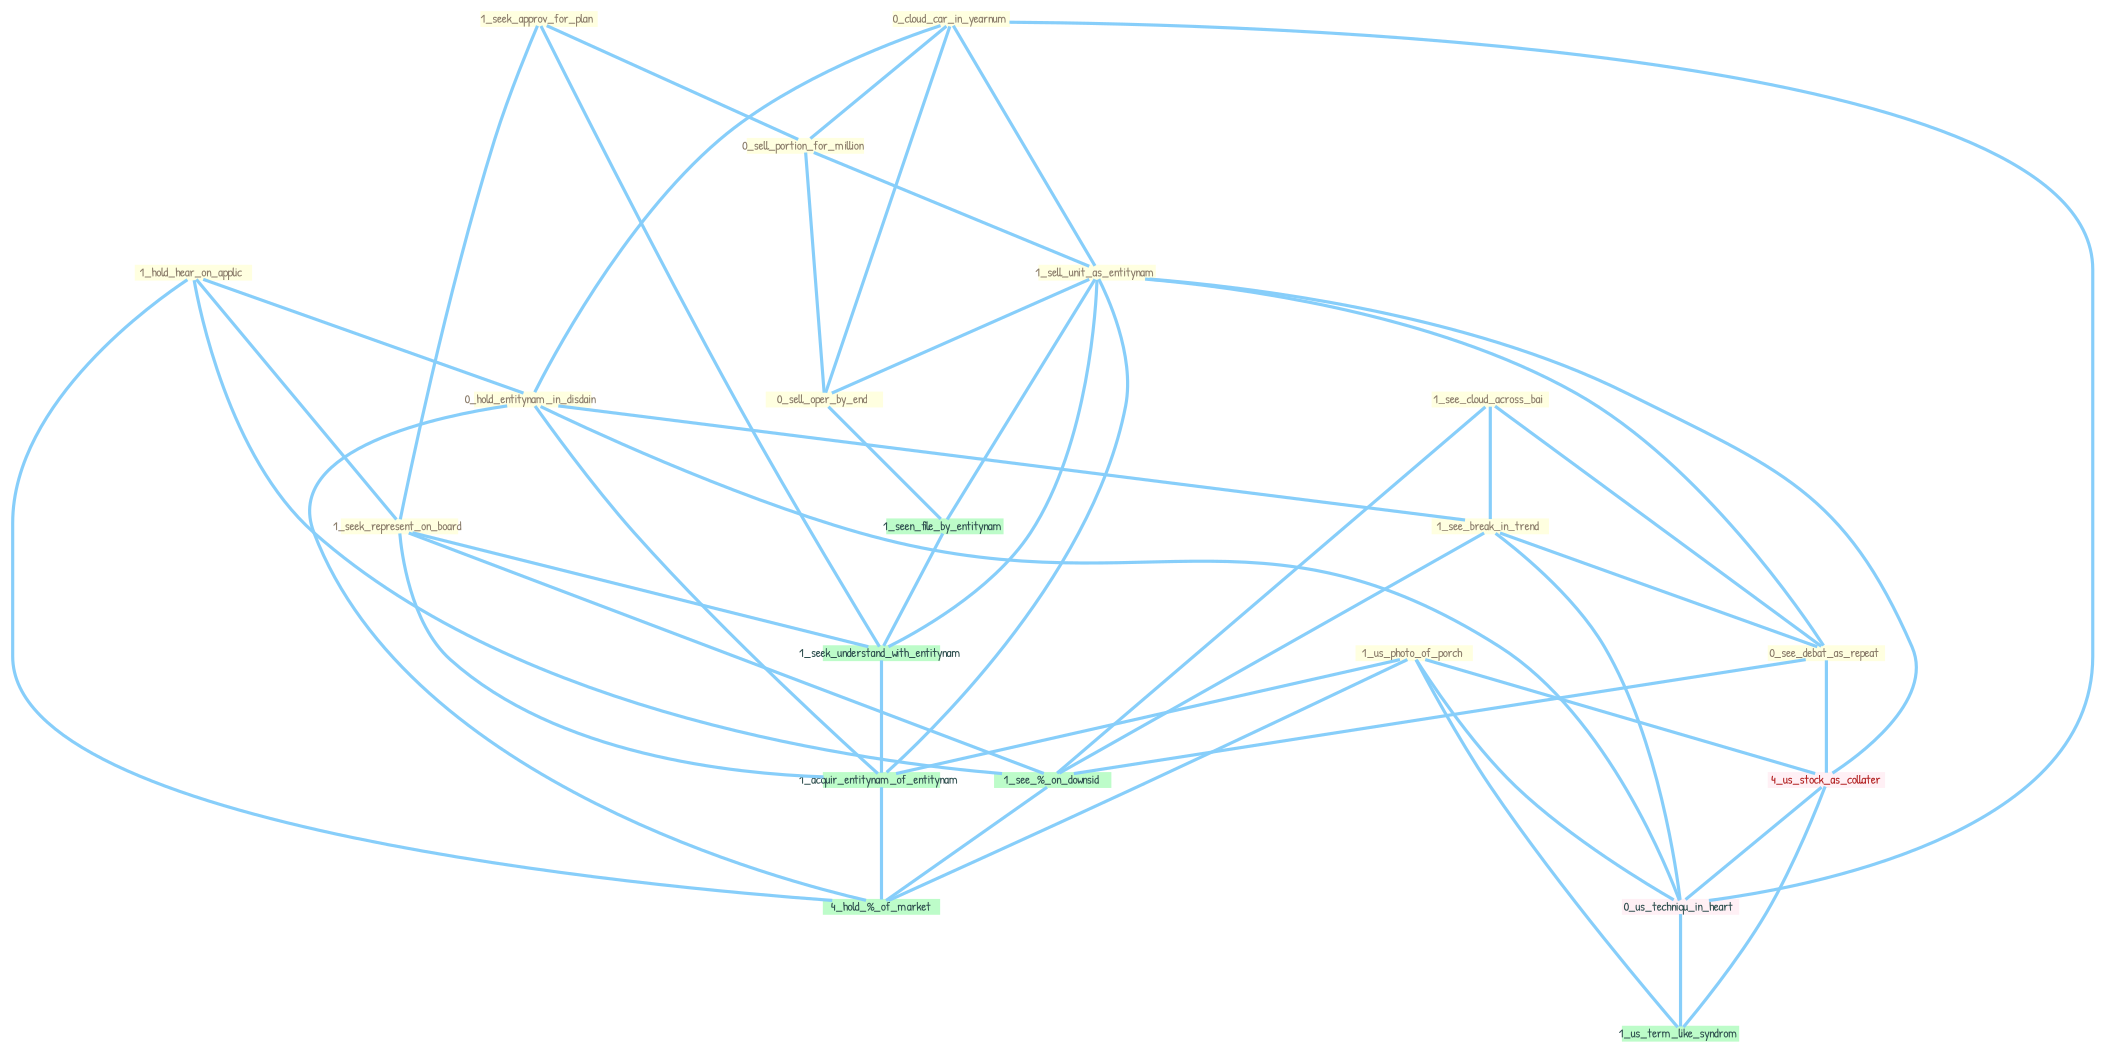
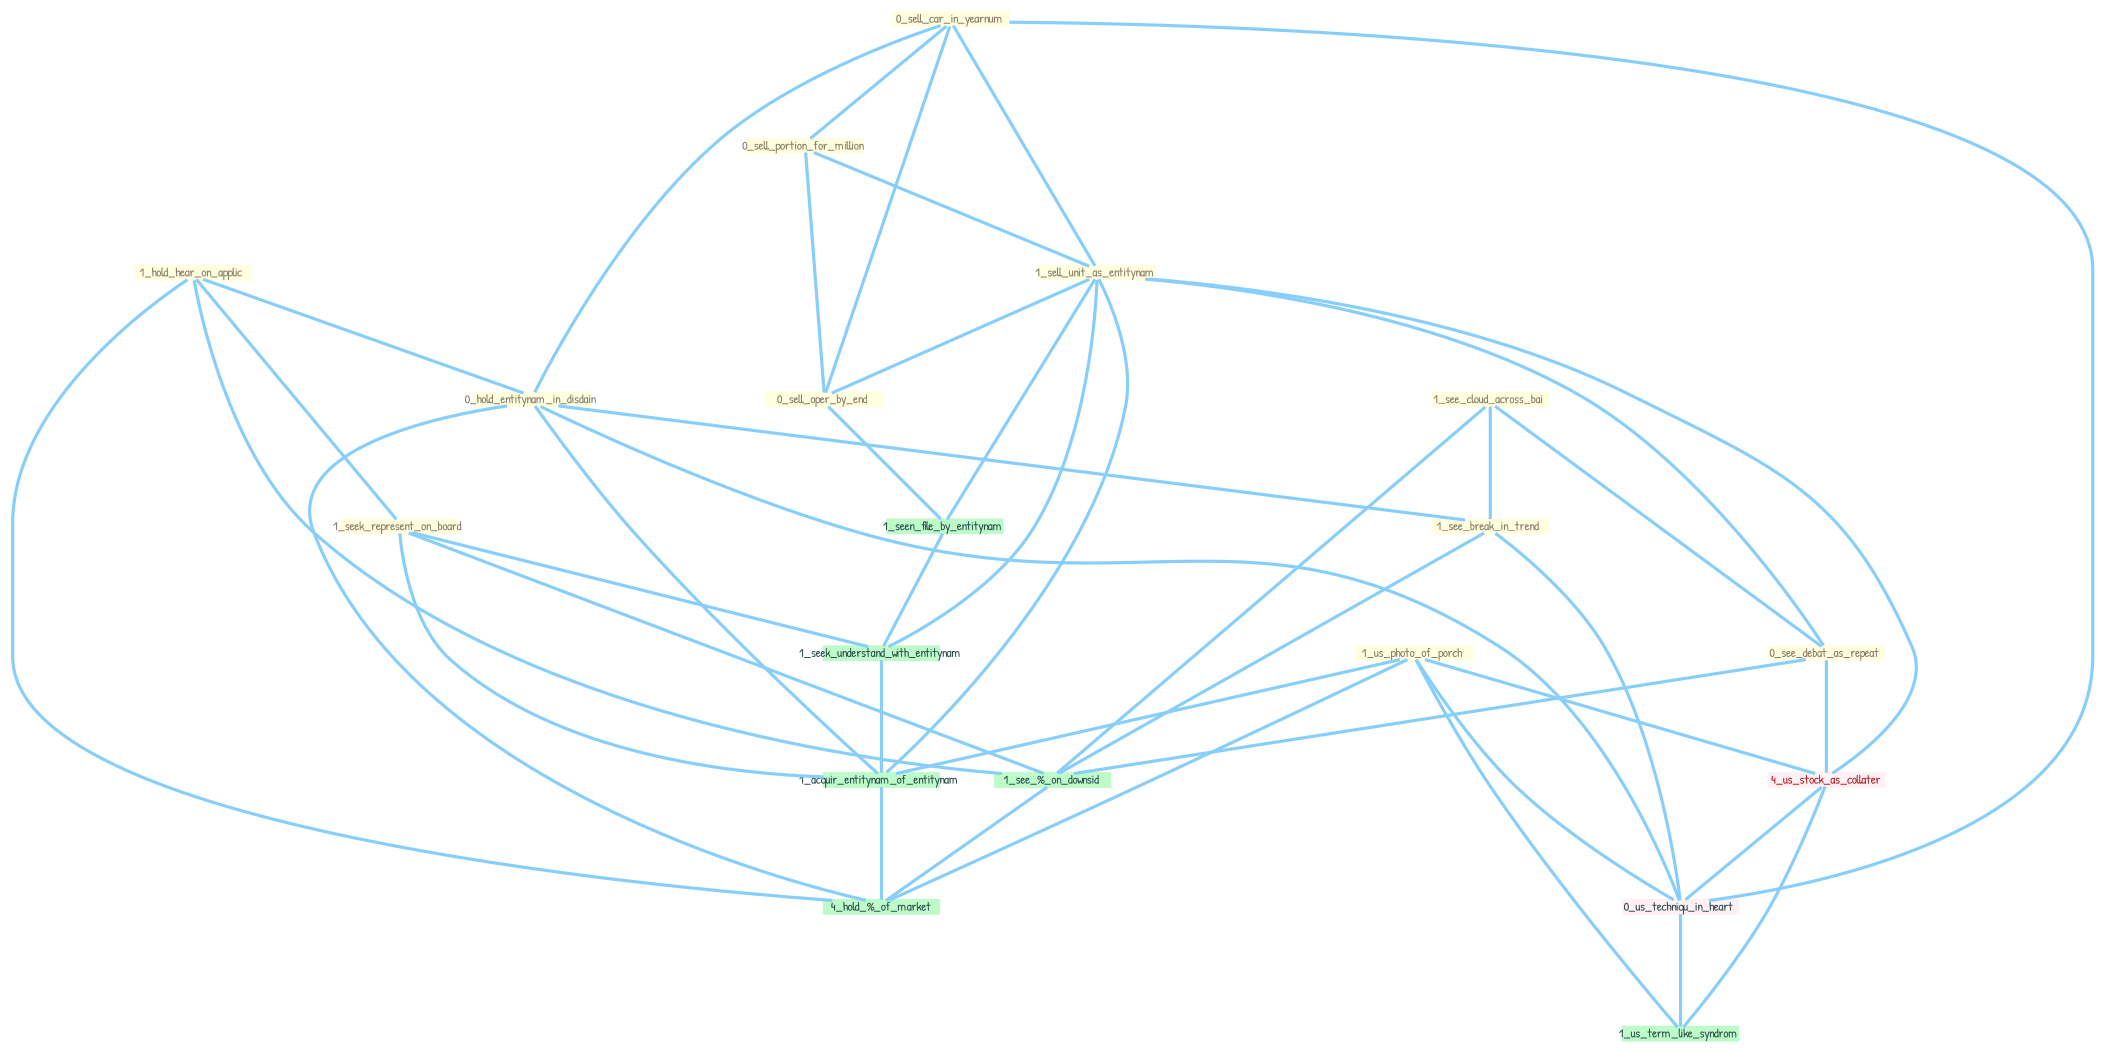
(539, 19) -> none
(951, 19) -> (951, 19)
(1659, 590) -> none
